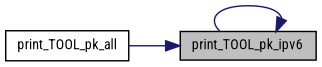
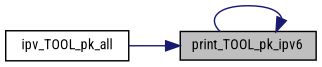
(67, 46) -> (67, 46)
